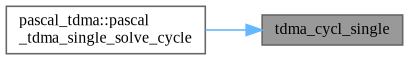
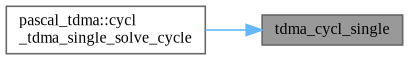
(106, 30) -> (106, 30)
